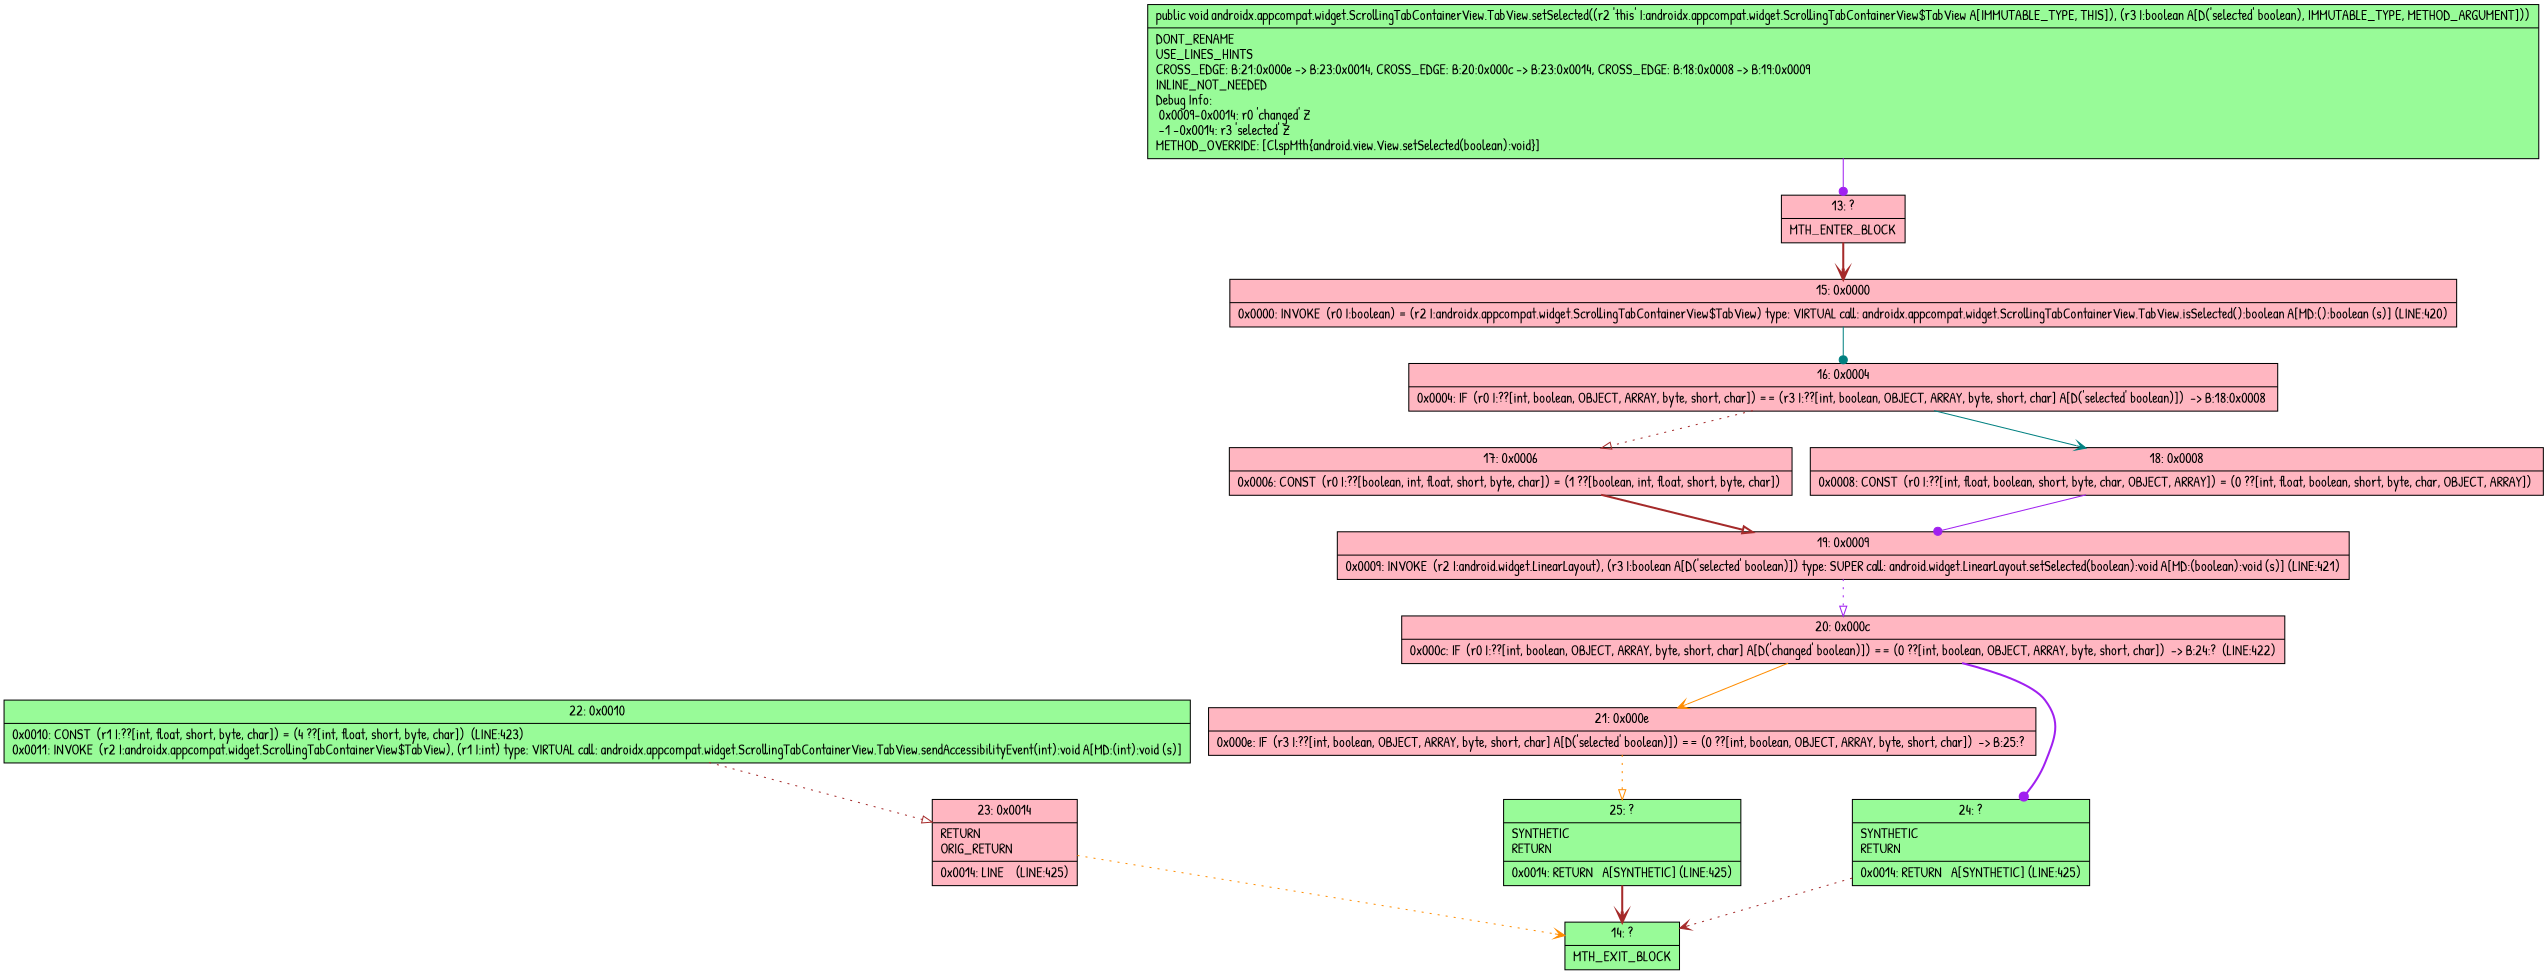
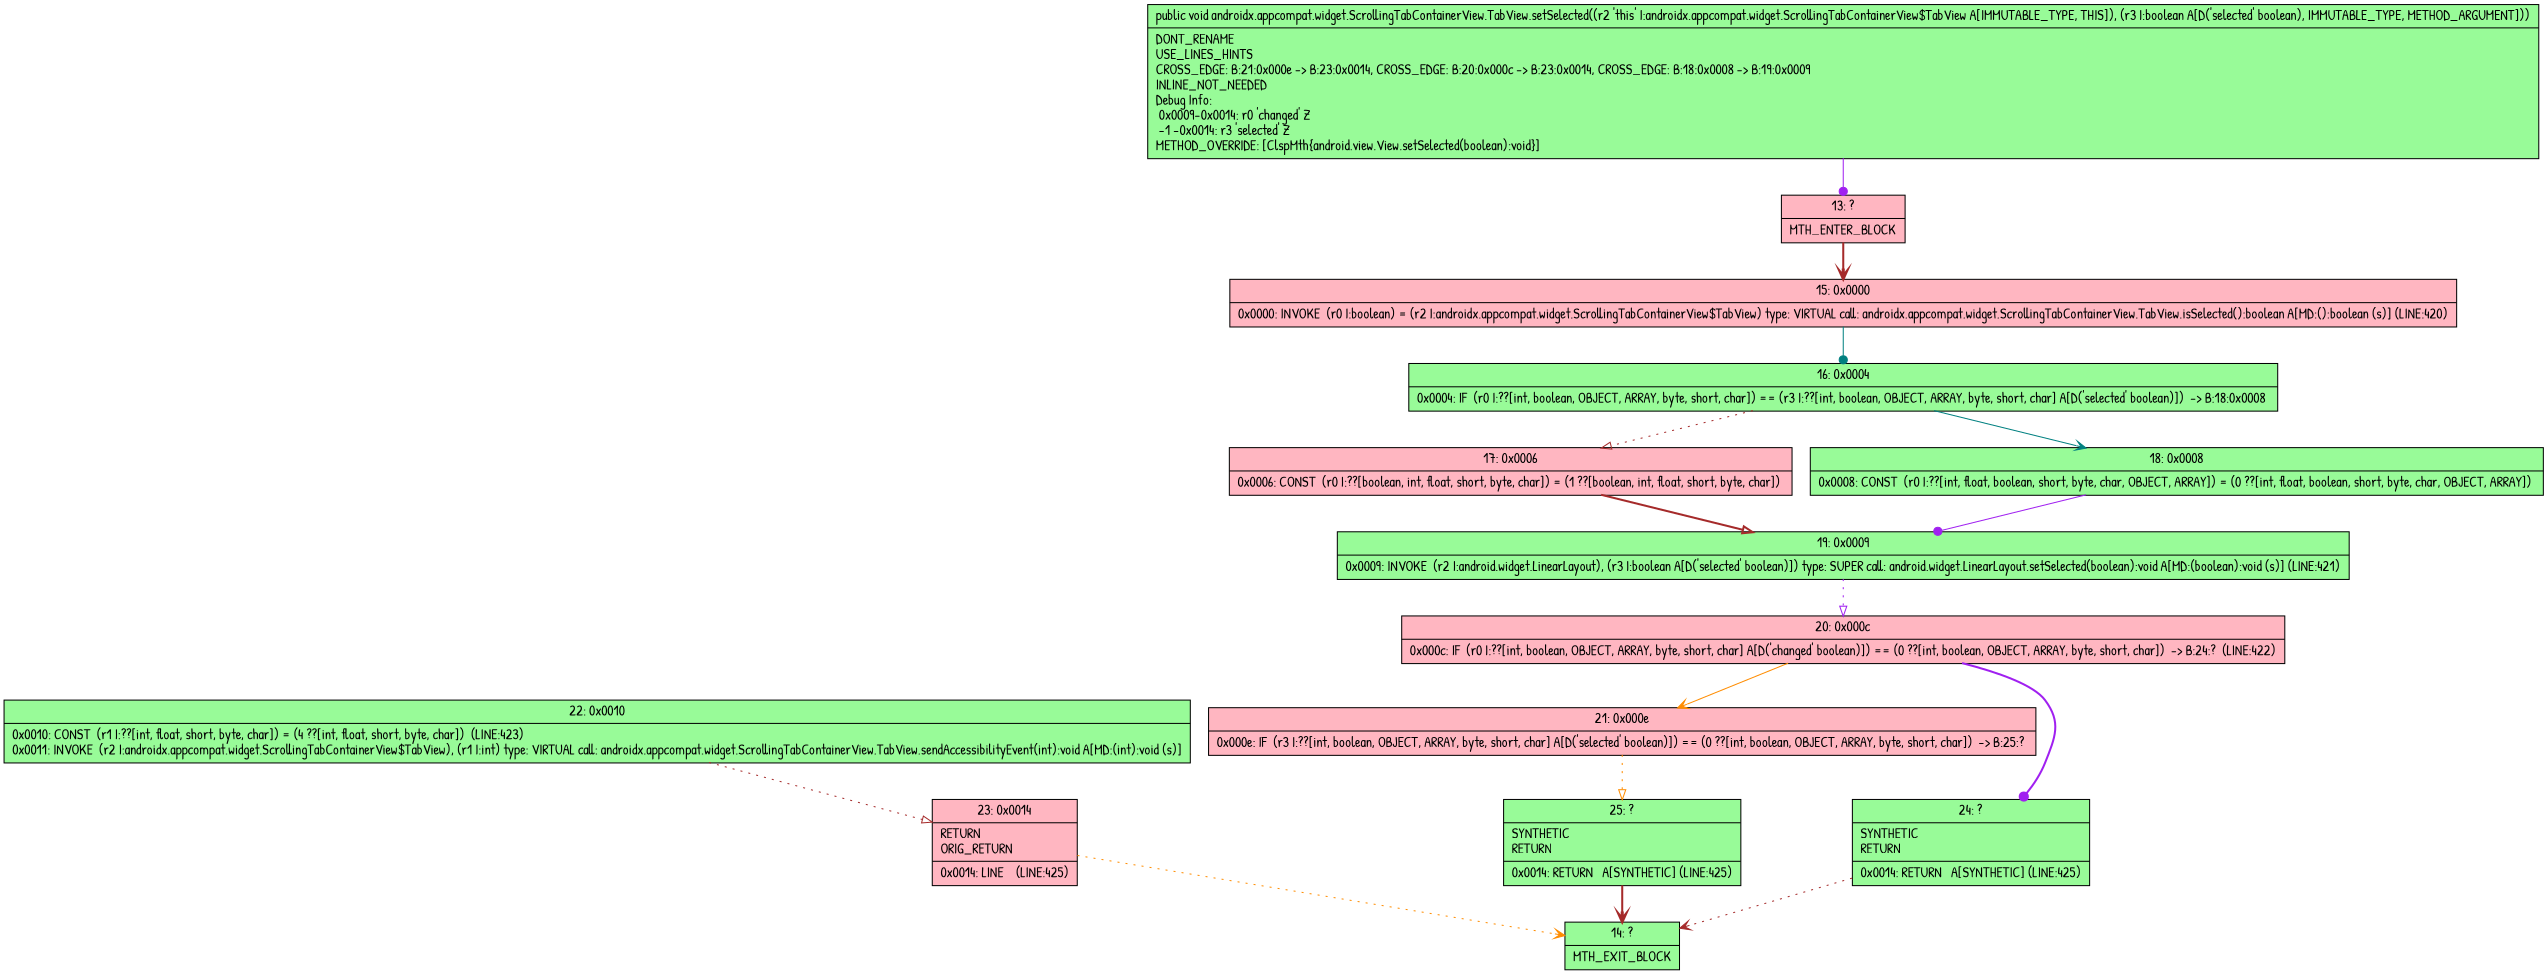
(1843, 387) -> (1843, 387)
(2177, 471) -> (2177, 471)
(1843, 556) -> (1843, 556)
